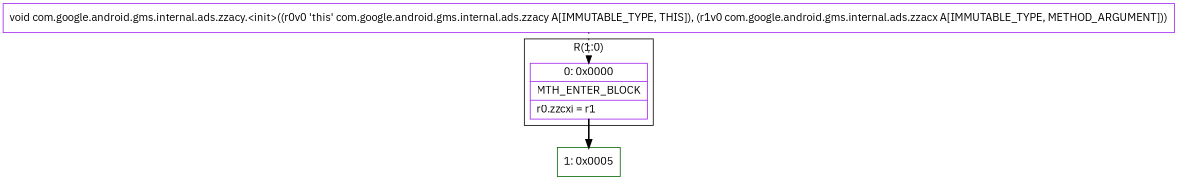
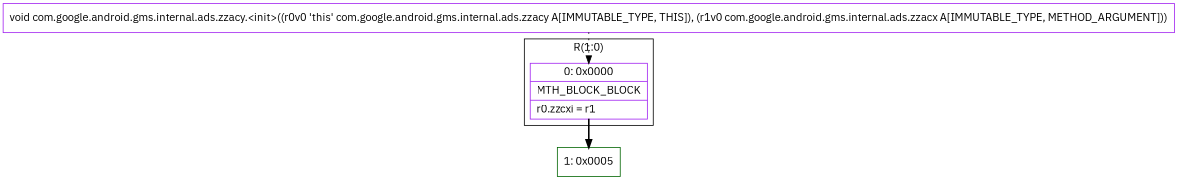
(589, 90) -> (589, 90)
